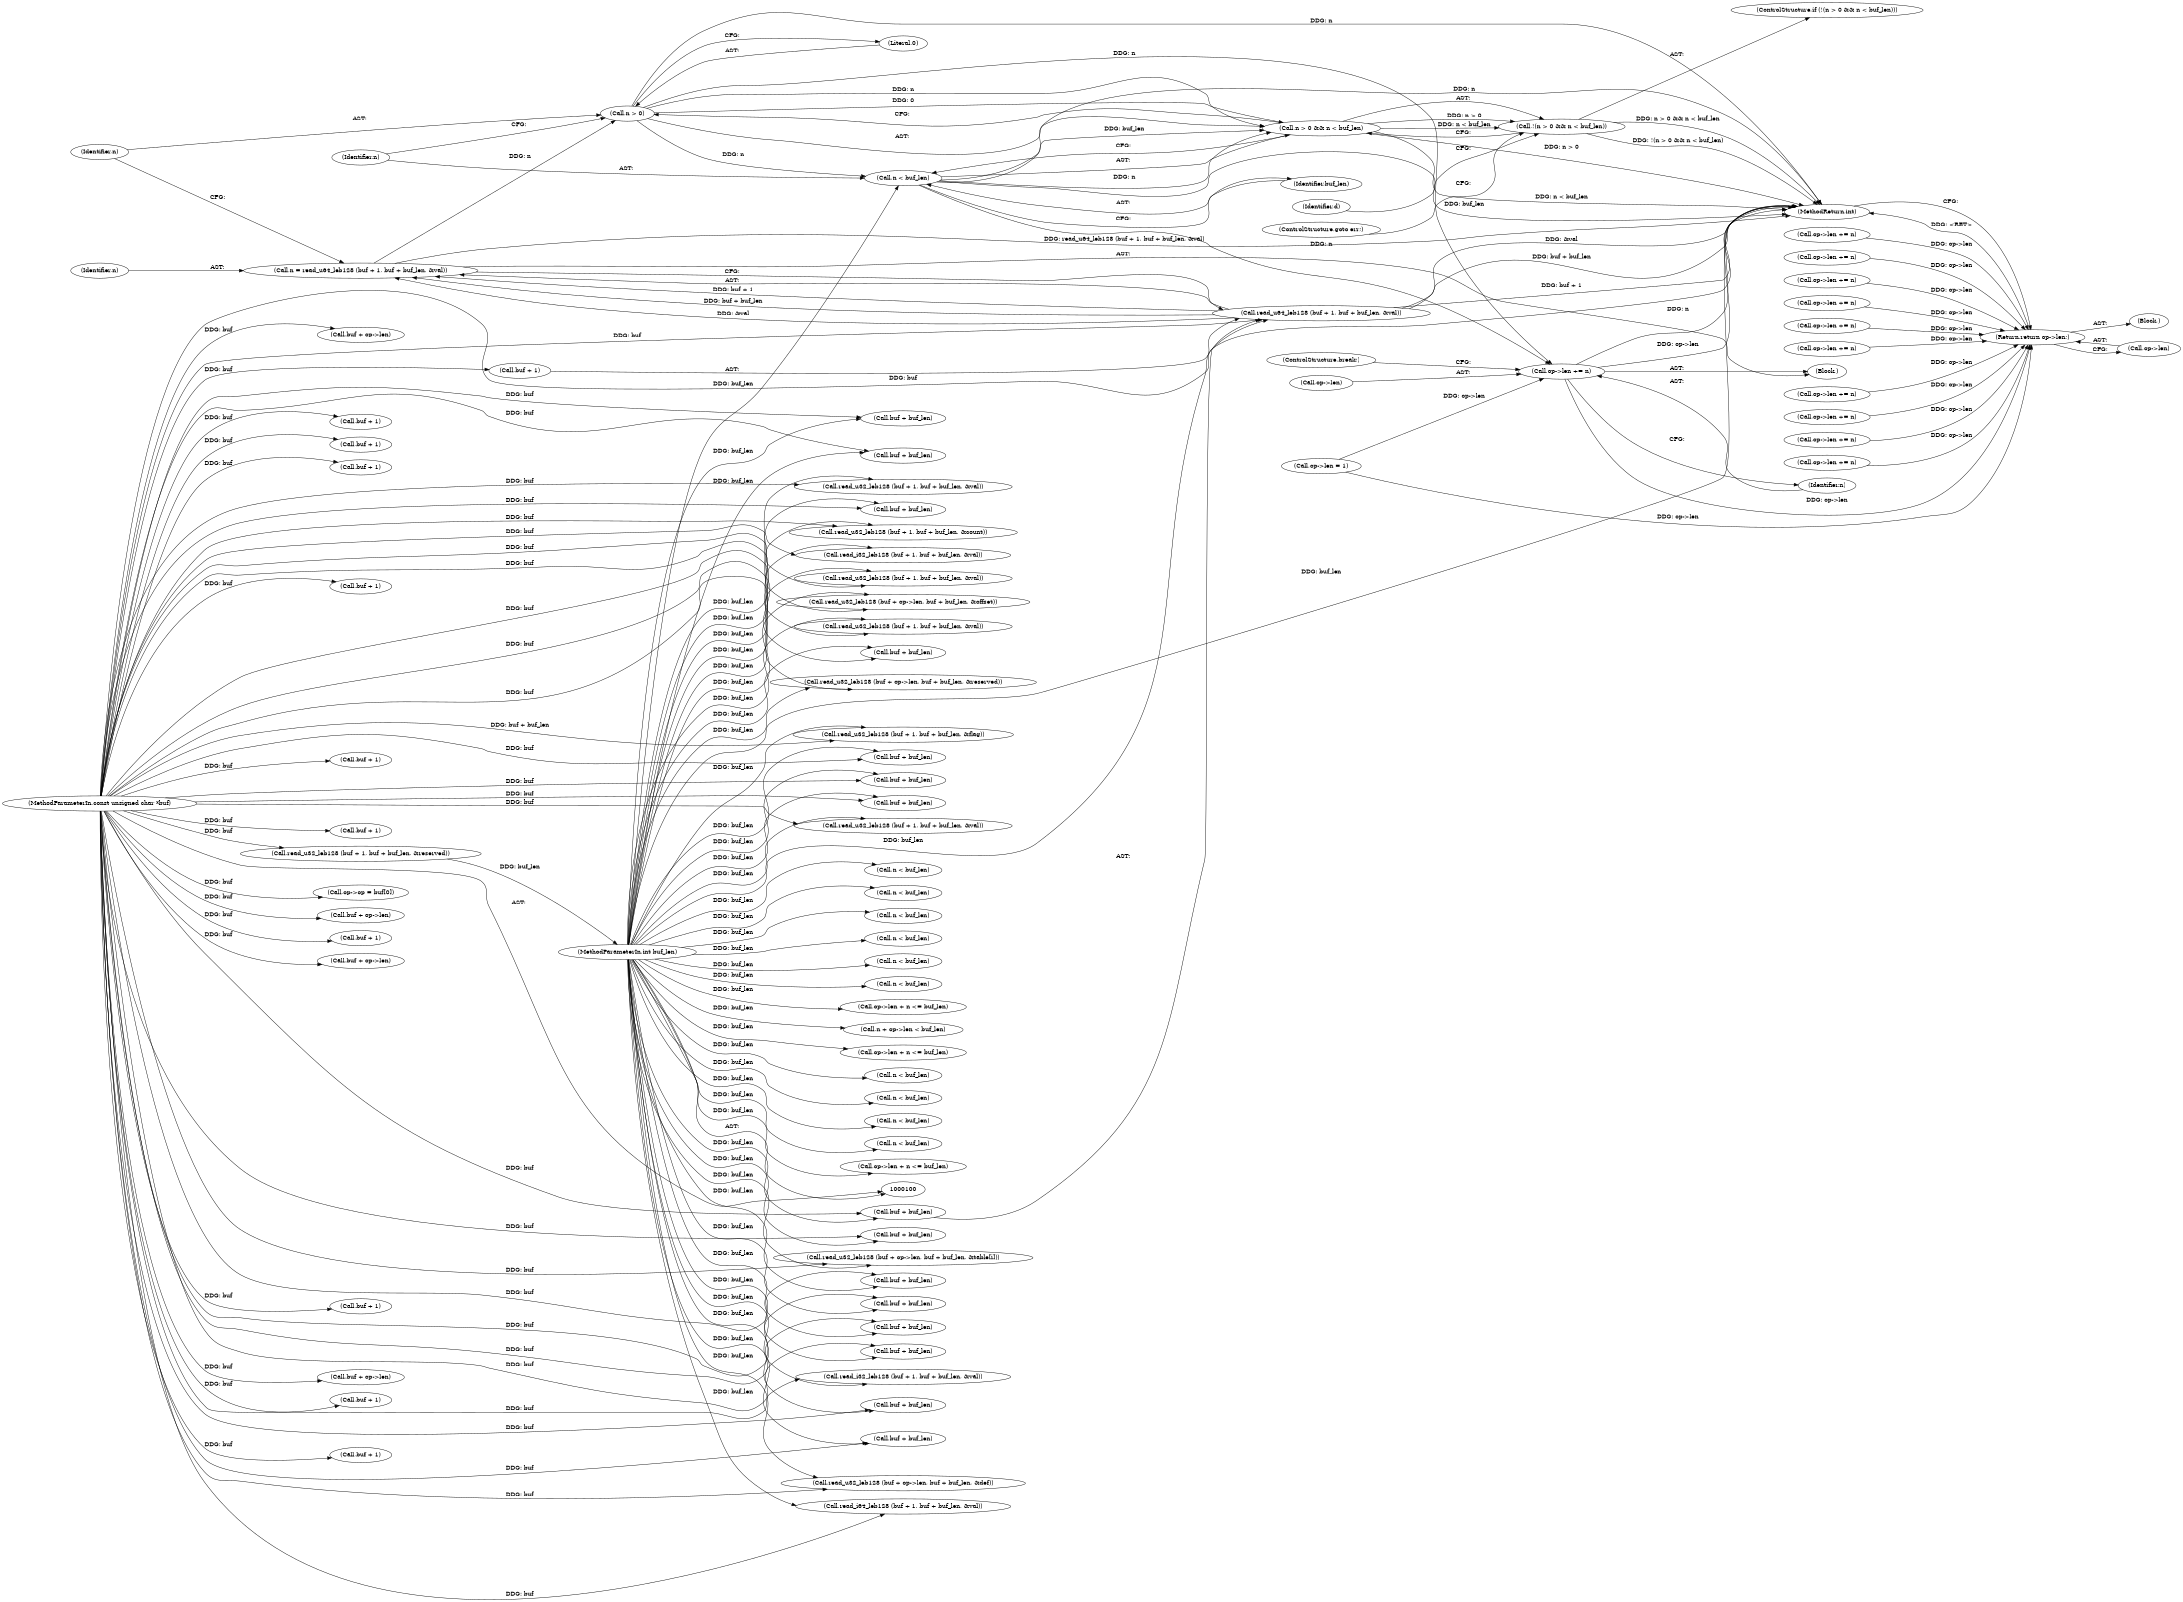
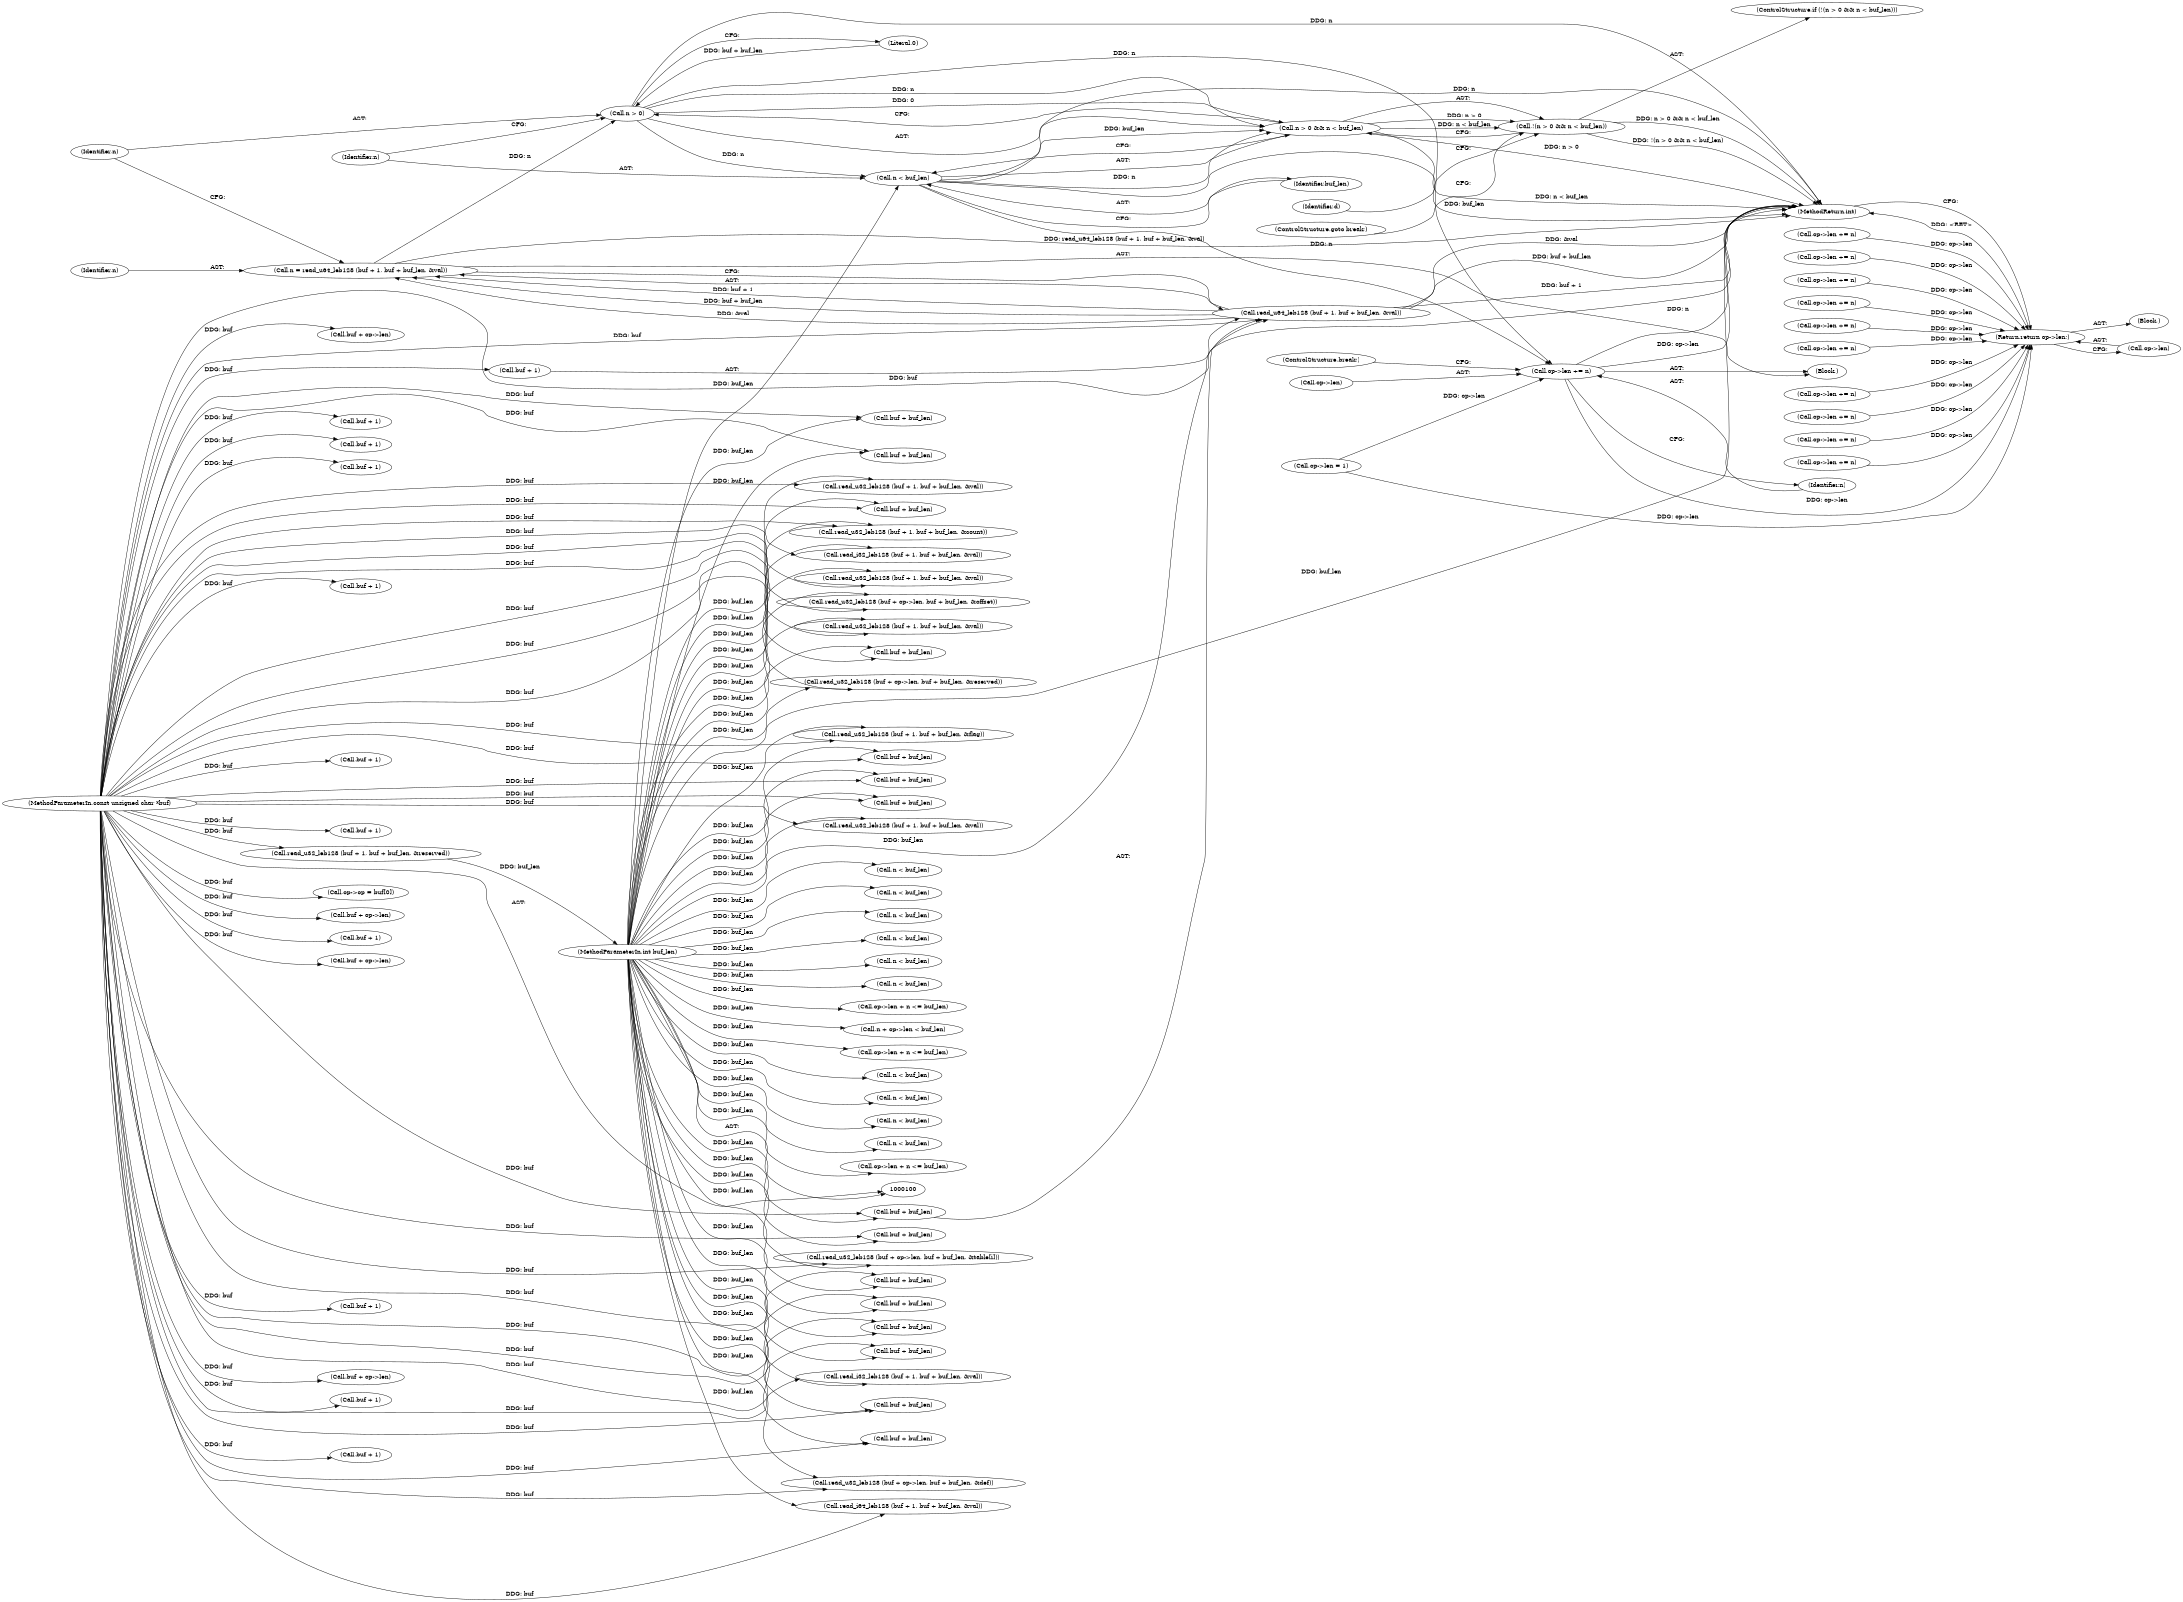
(733, 51) -> (733, 51)
(1321, 230) -> (1321, 230)
(520, 725) -> (520, 725)
